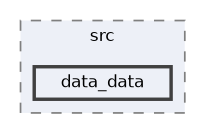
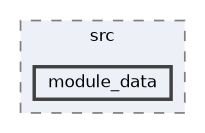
(103, 83) -> (103, 83)
